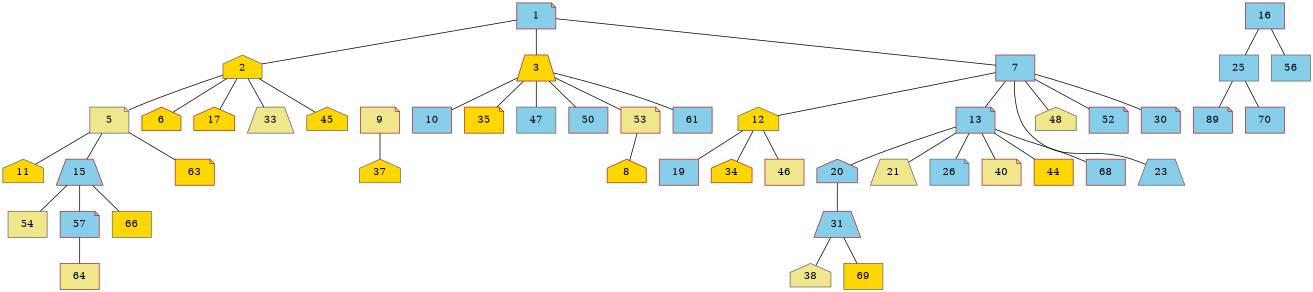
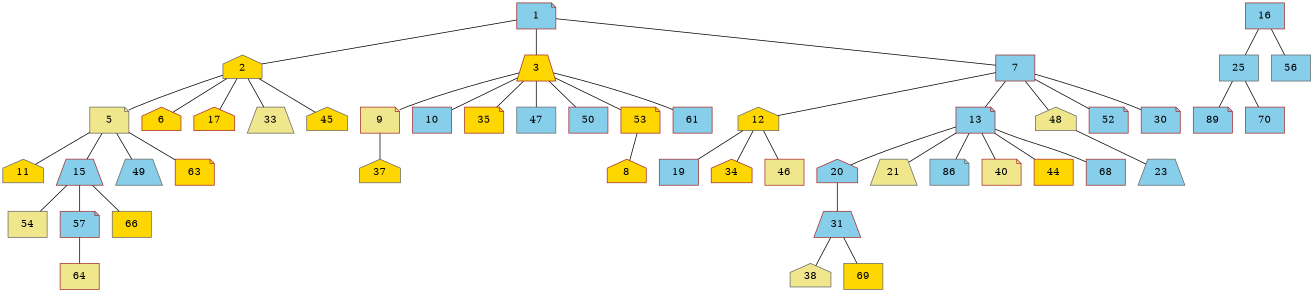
none -> (459, 89)
(640, 120) -> (640, 120)
(1080, 153) -> (1111, 147)
none -> (139, 172)
(949, 172) -> (949, 172)
